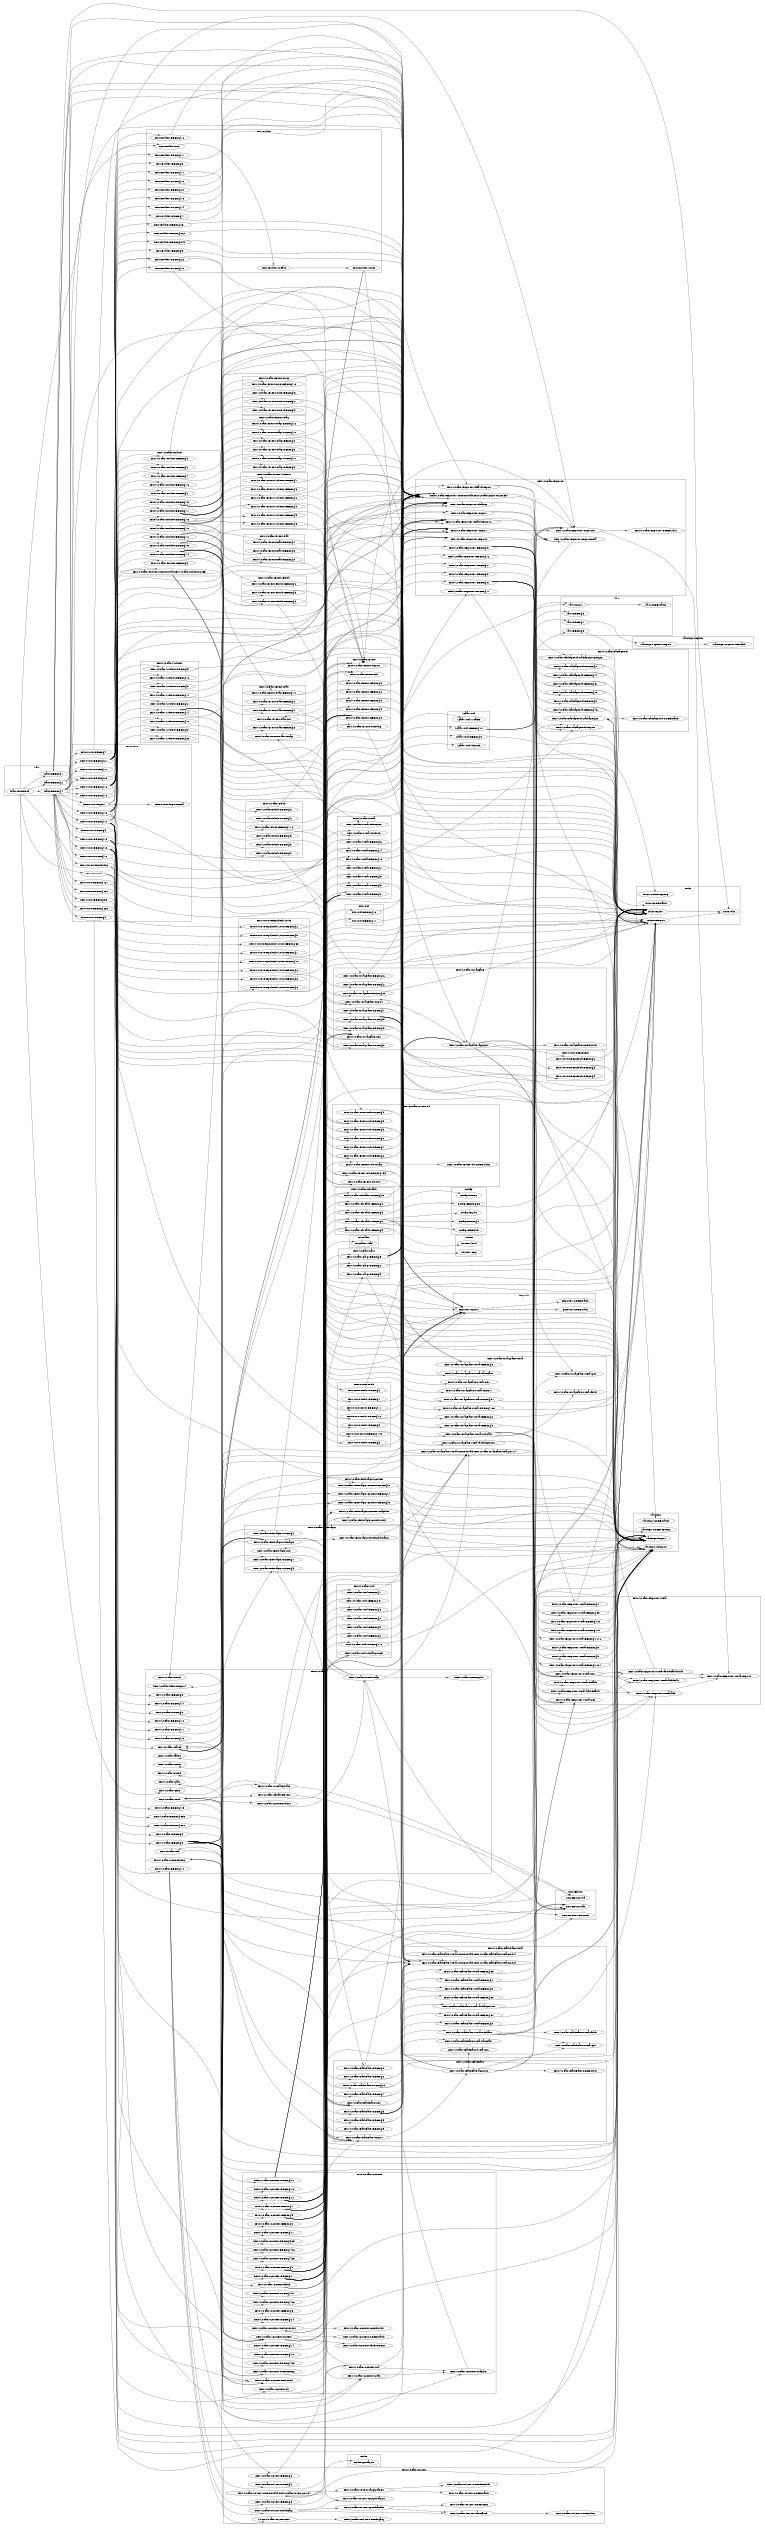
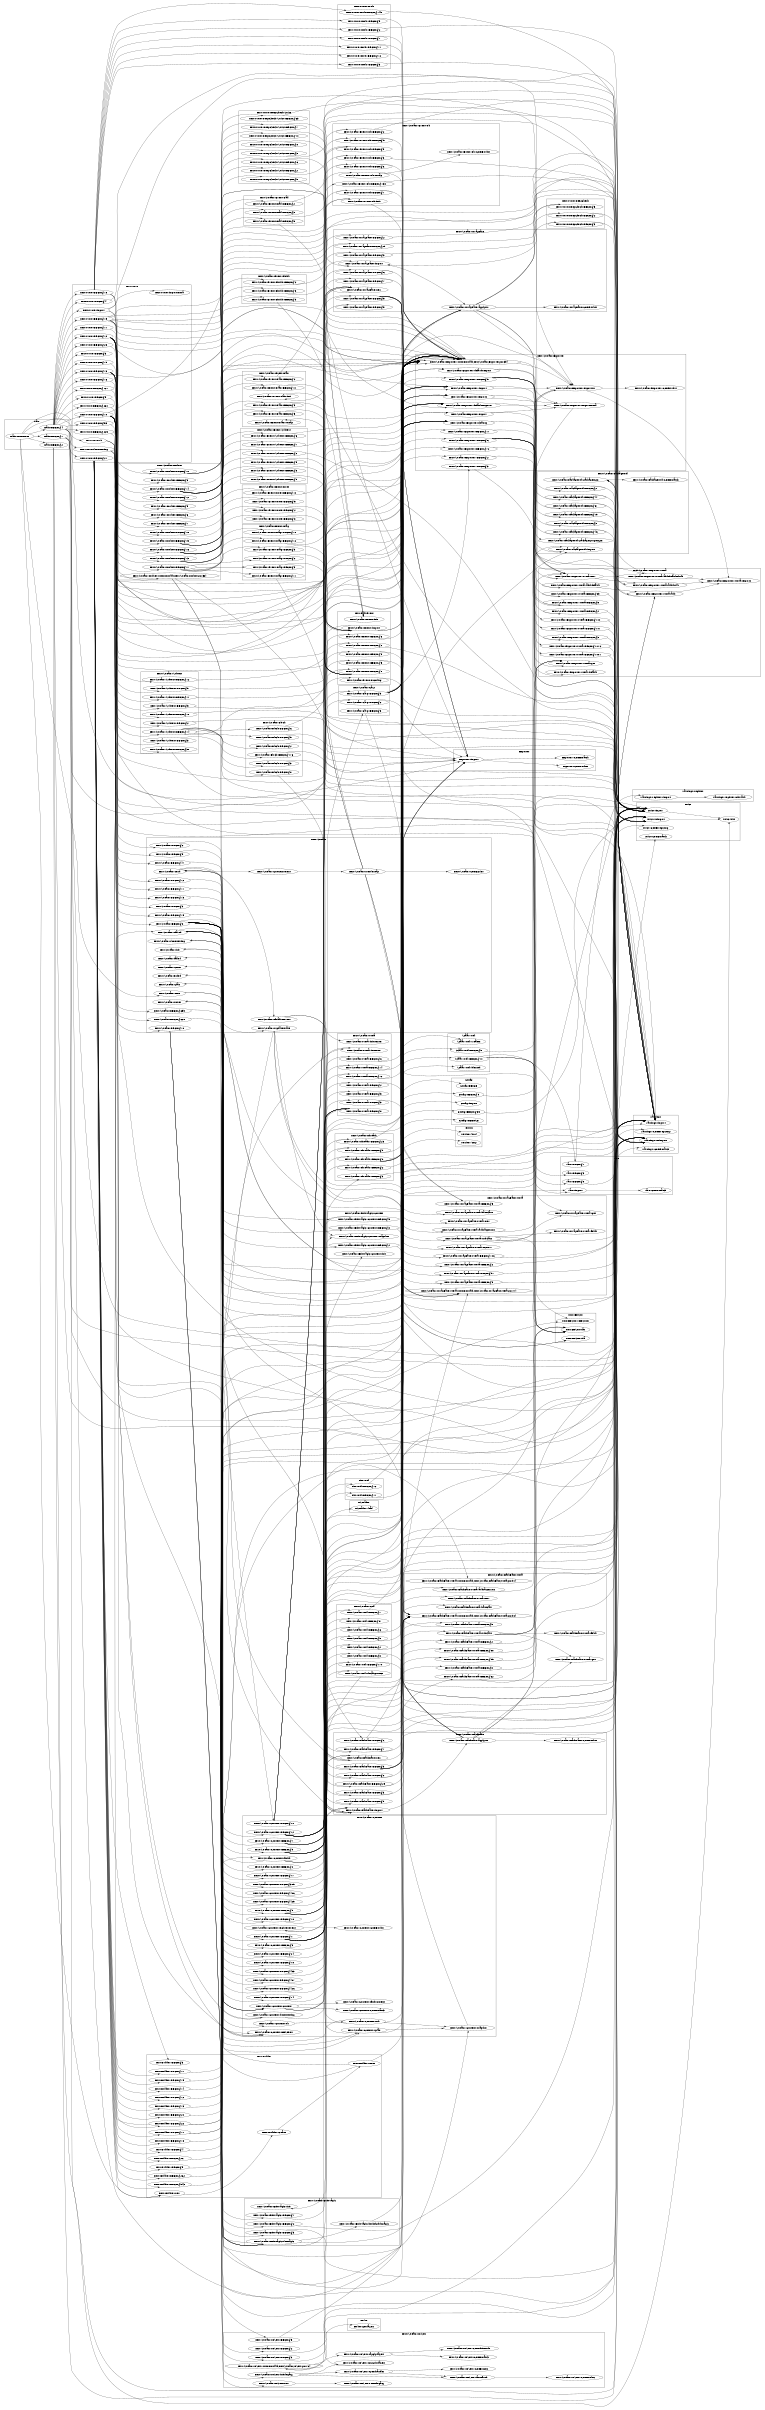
(170, 493) -> none
(364, 660) -> (364, 613)
(364, 1112) -> (364, 140)
(406, 1496) -> (483, 803)
(170, 1686) -> none
(274, 2519) -> (274, 2383)
